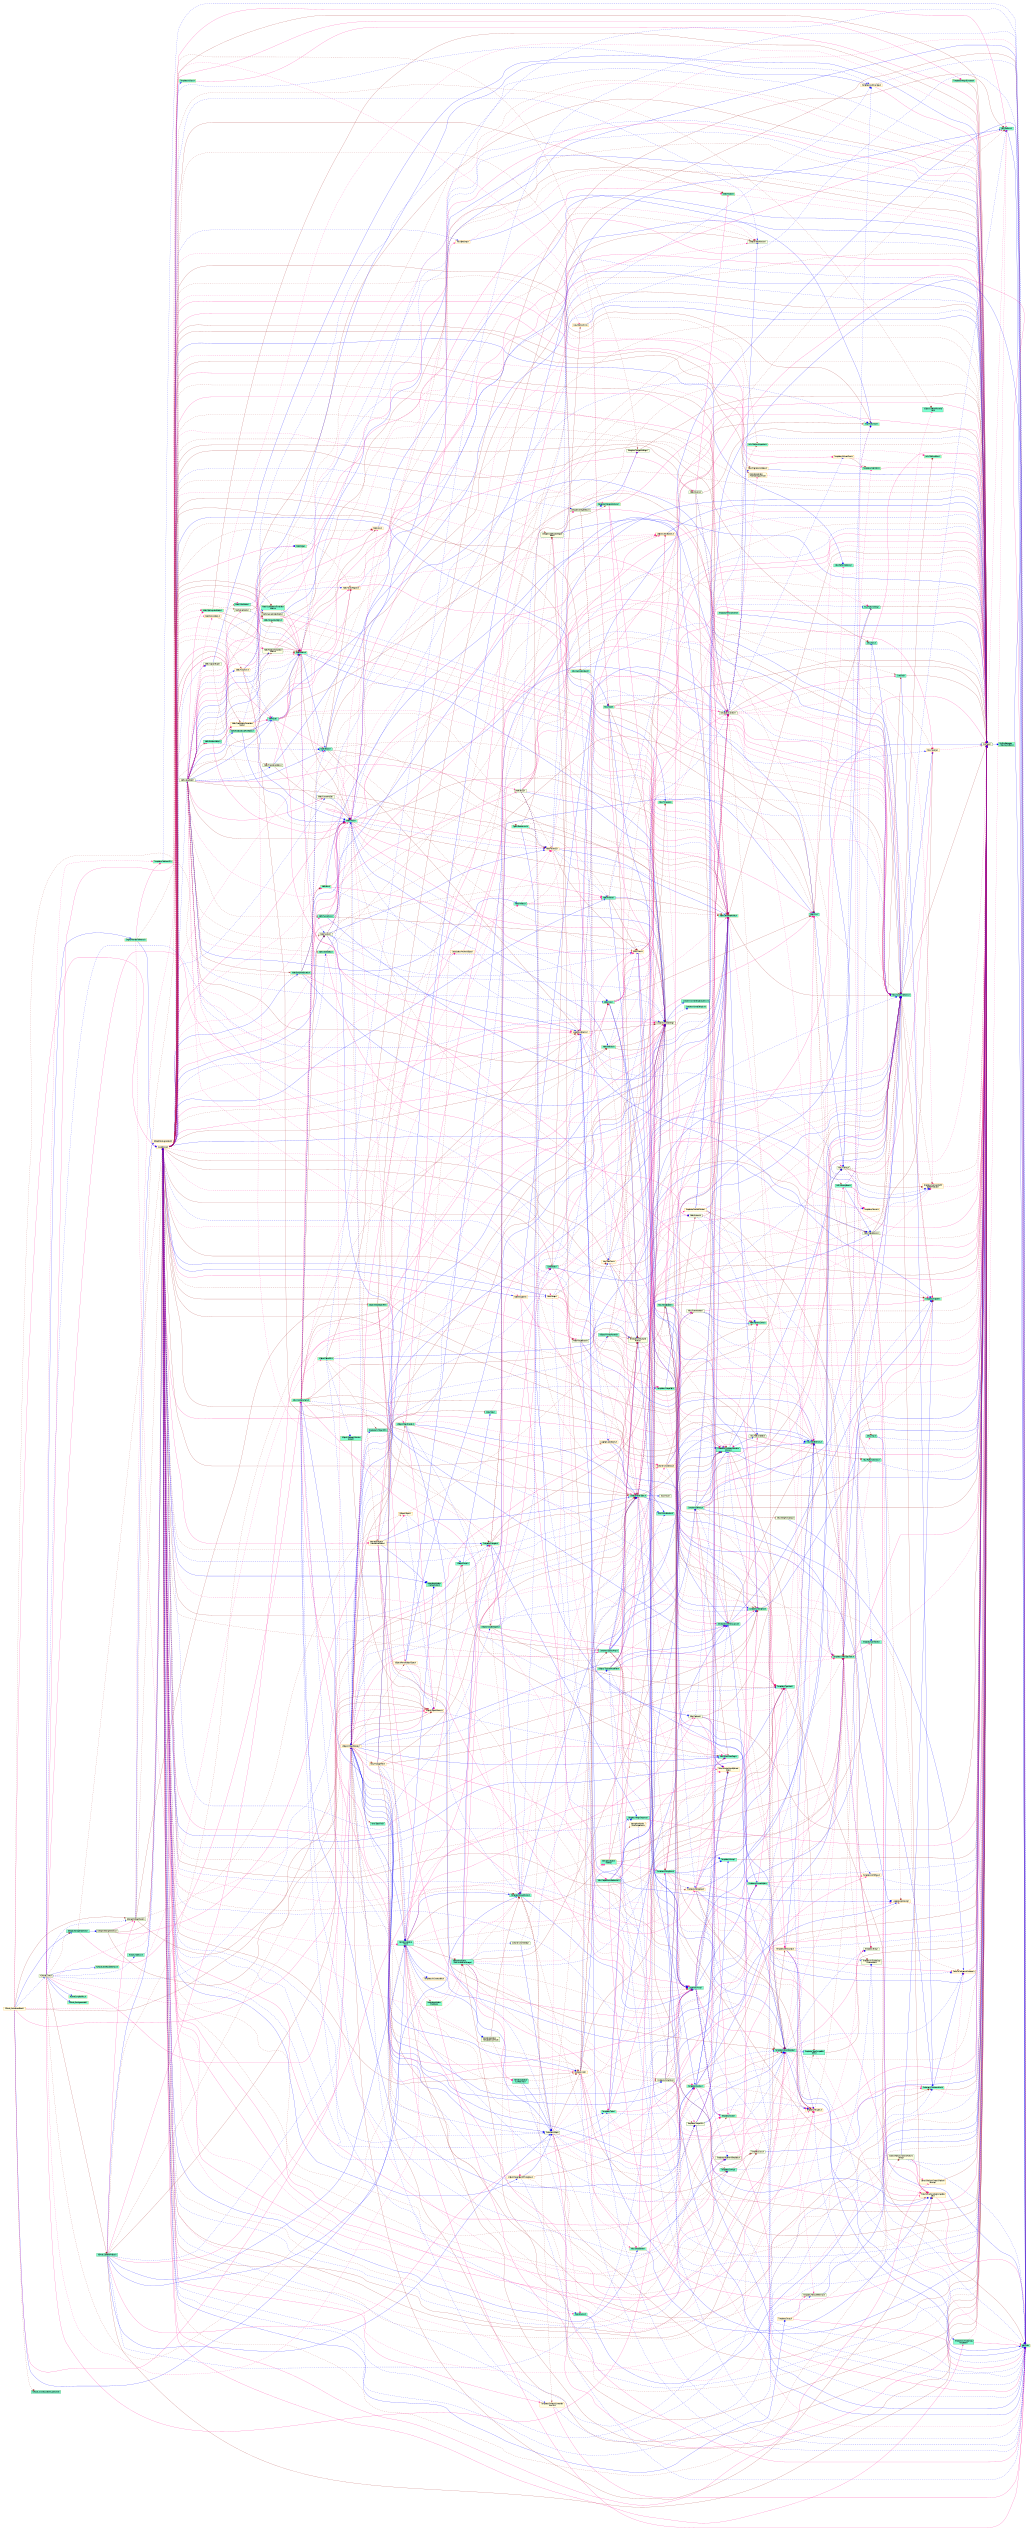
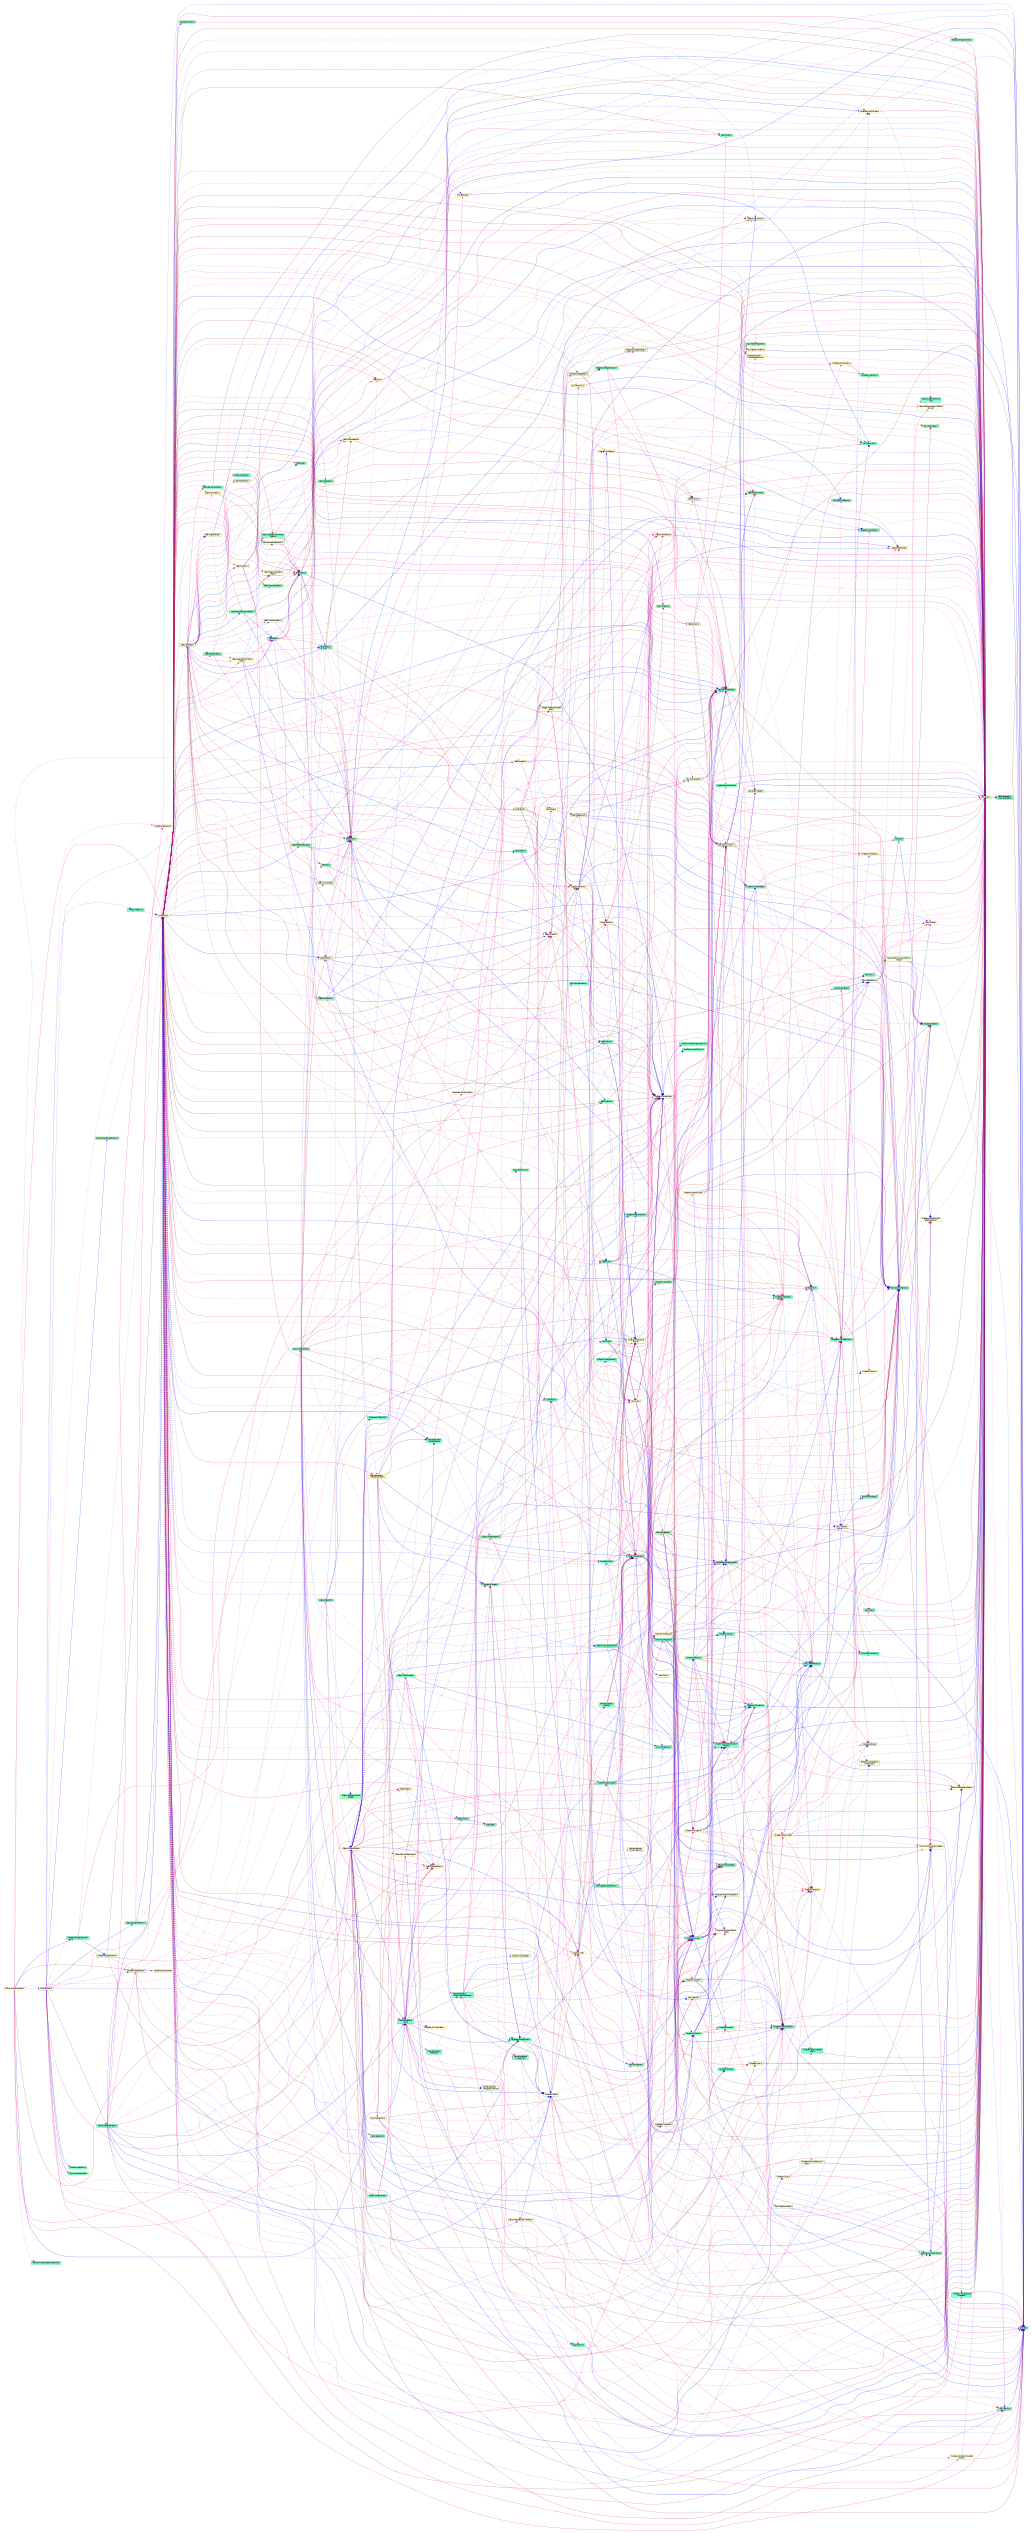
(163, 862) -> (163, 826)
(609, 1669) -> (607, 1646)
(381, 2099) -> (367, 2202)
